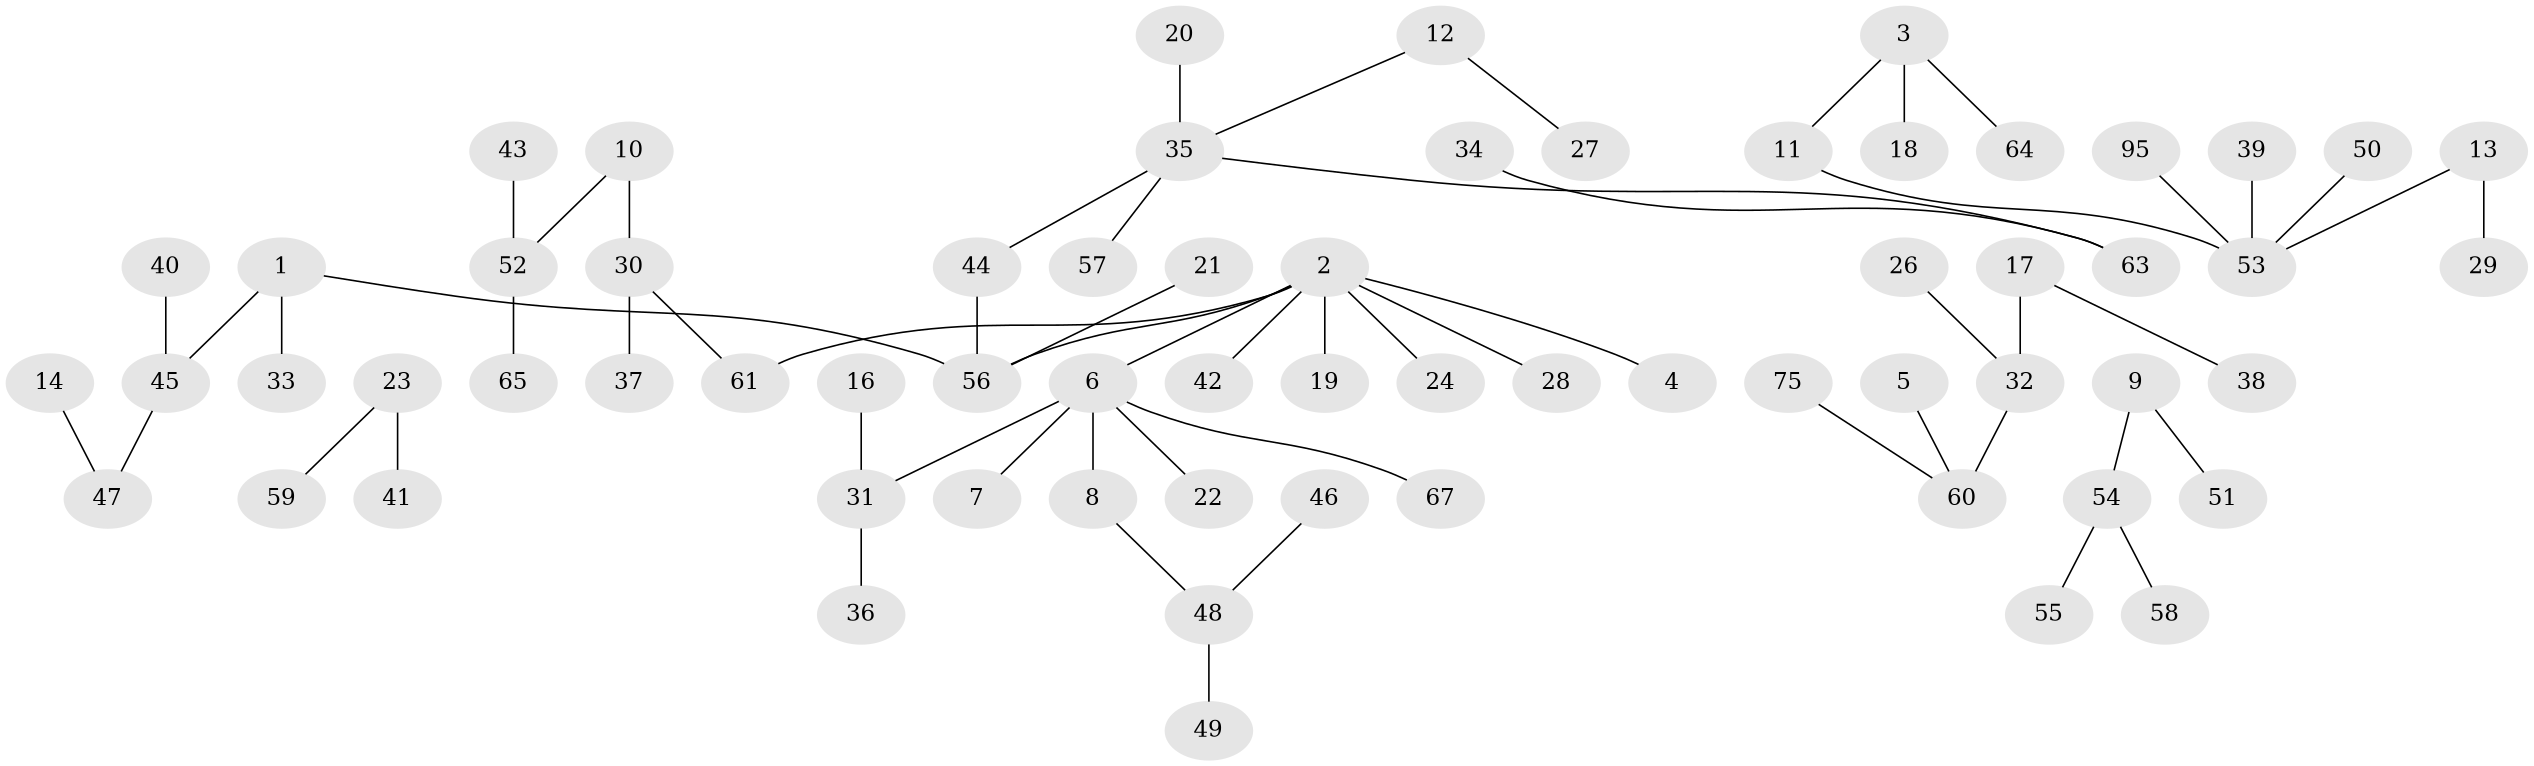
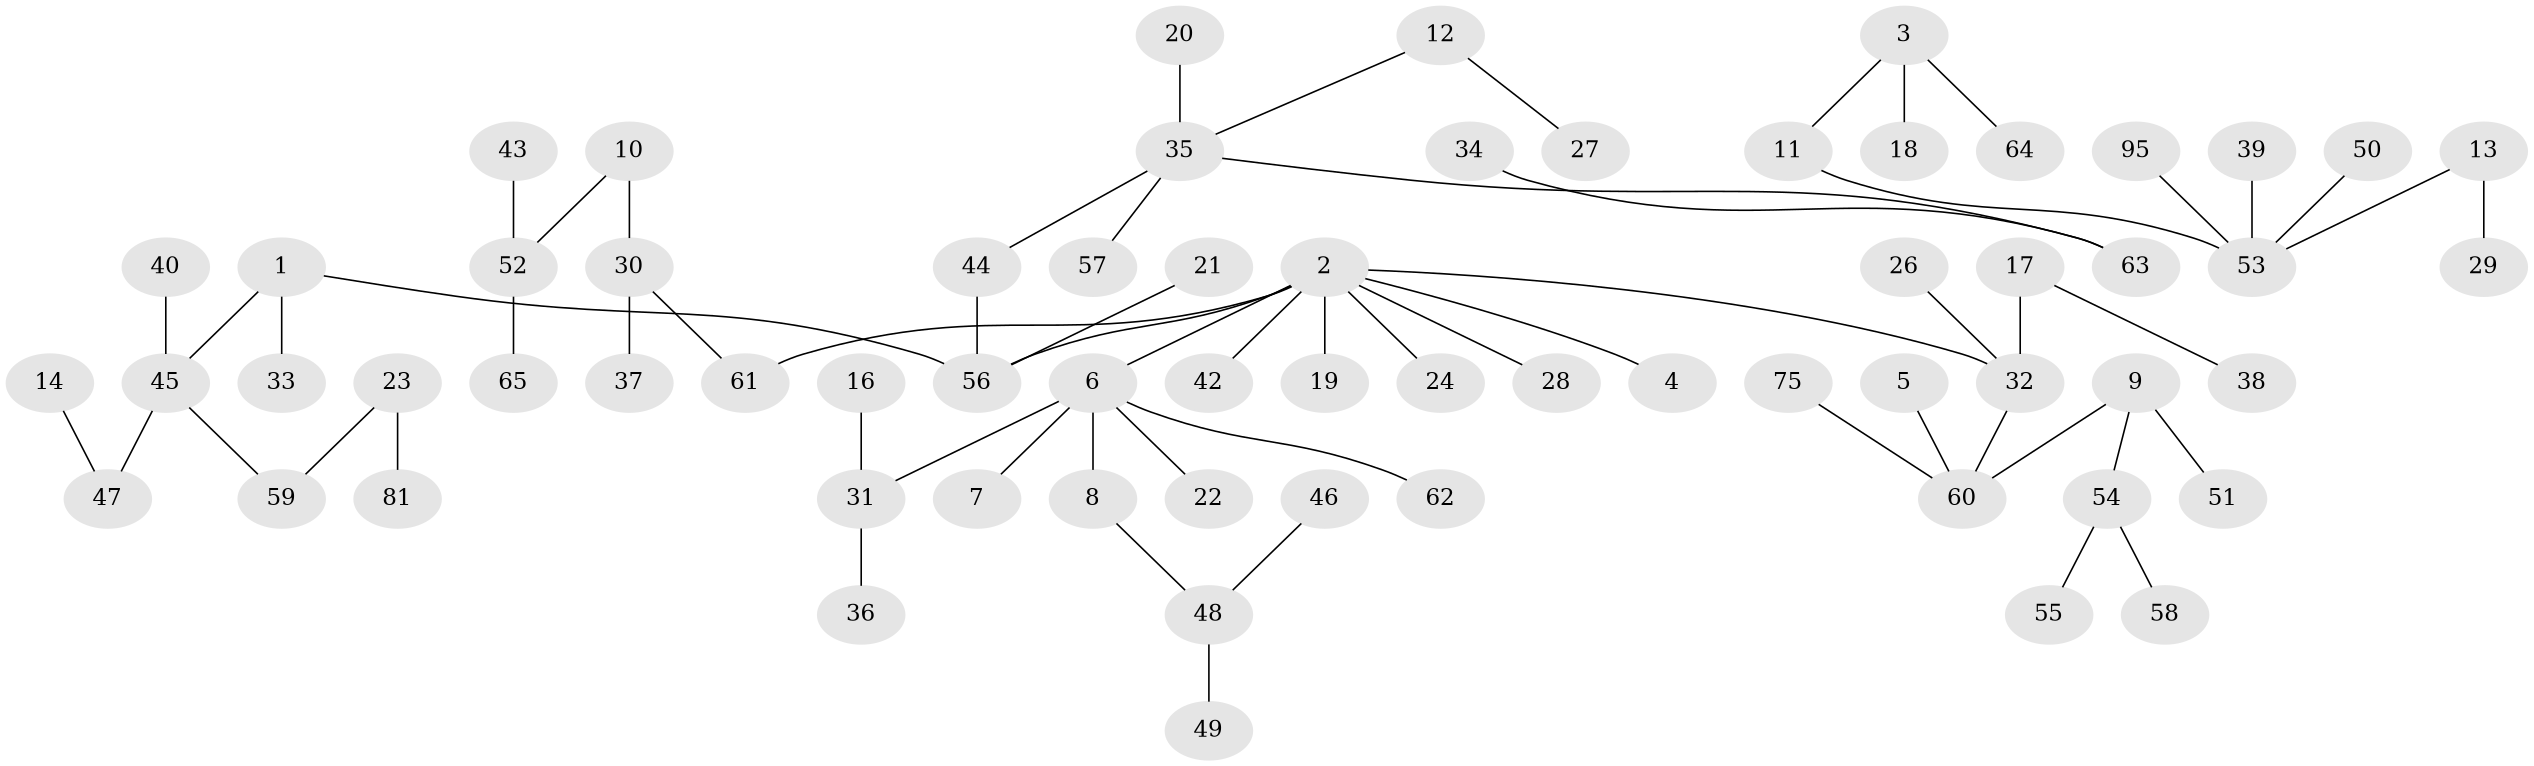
none -> (1681, 297)
none -> (224, 441)
none -> (2049, 441)
(398, 499) -> (398, 499)
(1441, 499) -> (1441, 499)
